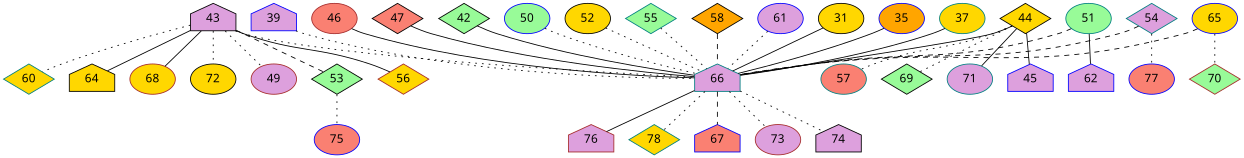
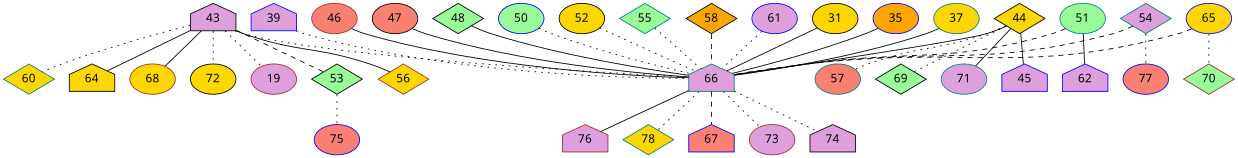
(398, 19) -> (395, 19)
(464, 19) -> (458, 19)
(274, 79) -> (274, 79)
